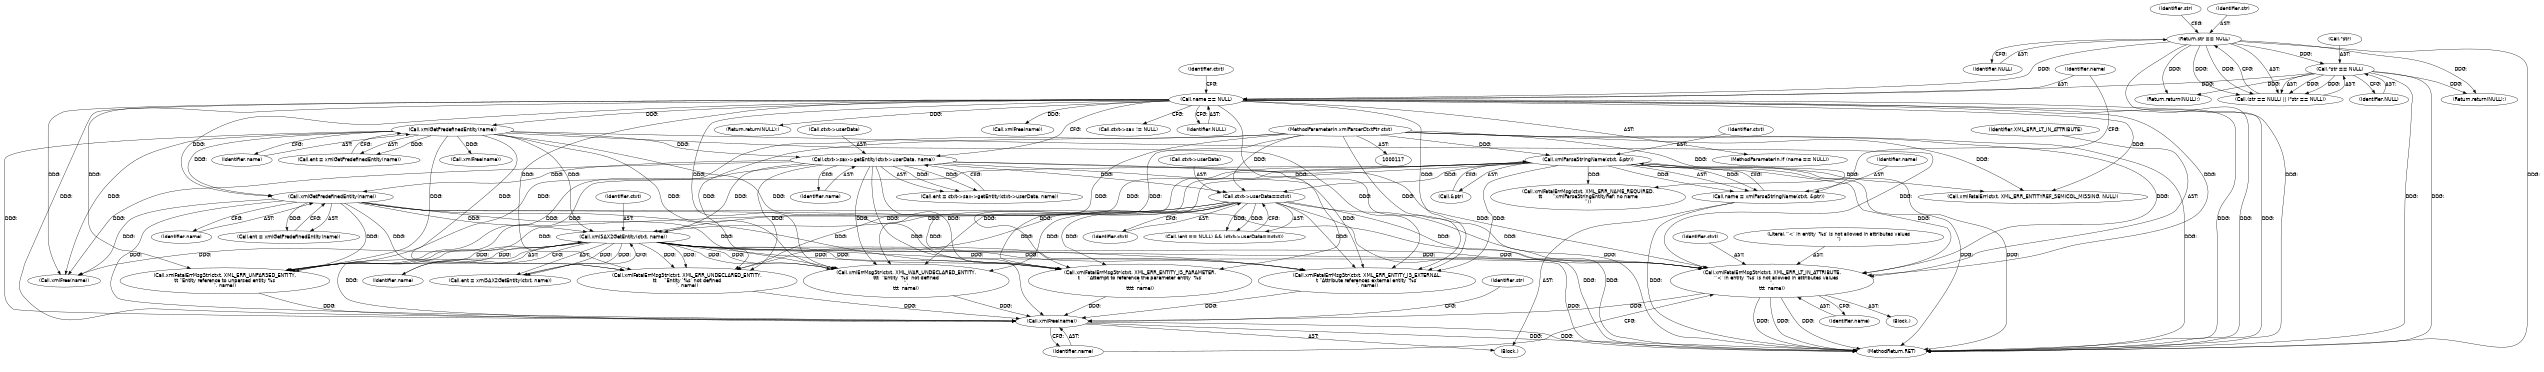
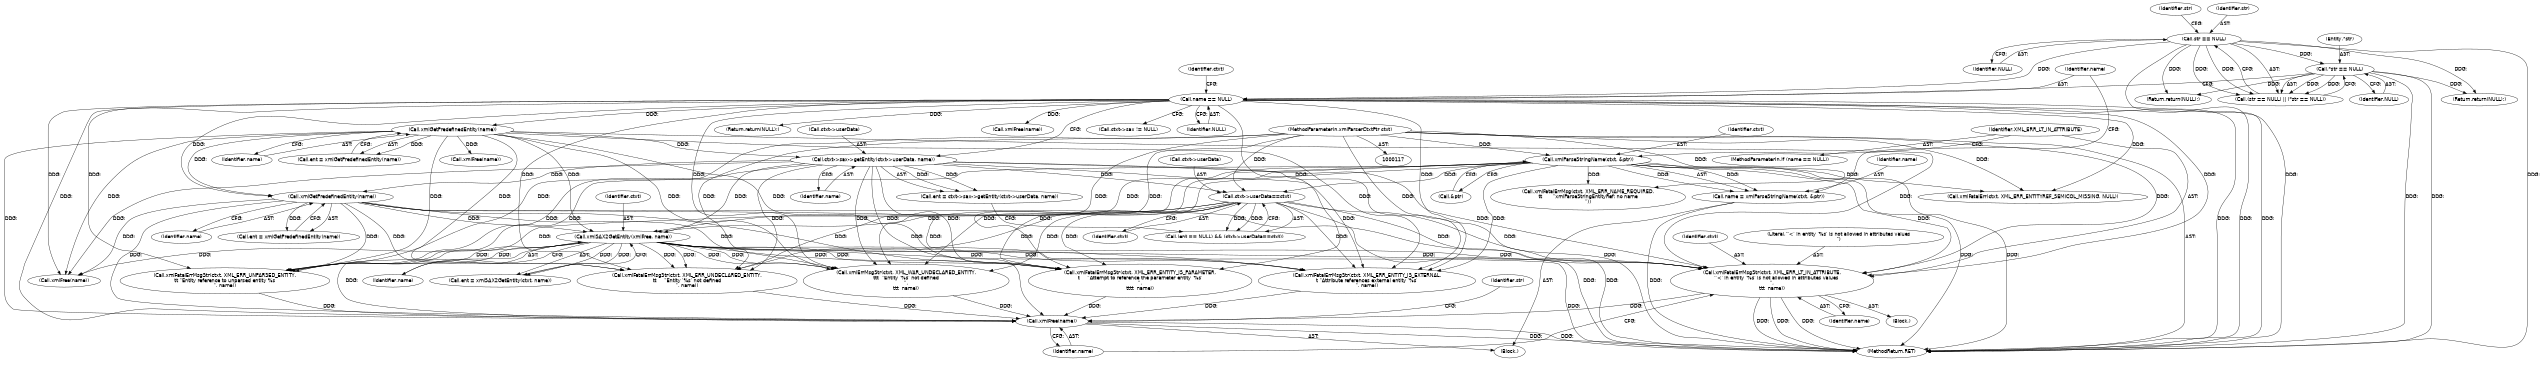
(2204, 39) -> (2204, 39)
(2340, 39) -> (2340, 39)
(2209, 85) -> (2209, 85)
(2351, 85) -> (2351, 85)
(1494, 119) -> (1910, 145)
(1707, 169) -> (1818, 153)
(959, 172) -> (1080, 227)
(1494, 175) -> (1494, 175)
(623, 237) -> (623, 237)
(2191, 237) -> (2191, 237)
